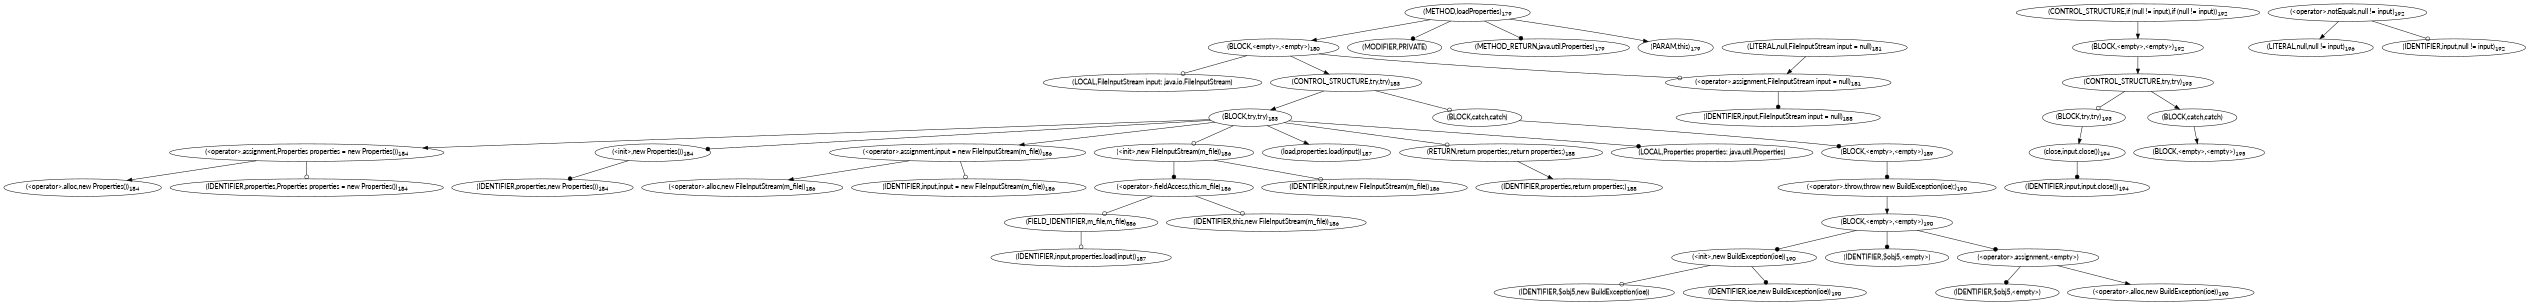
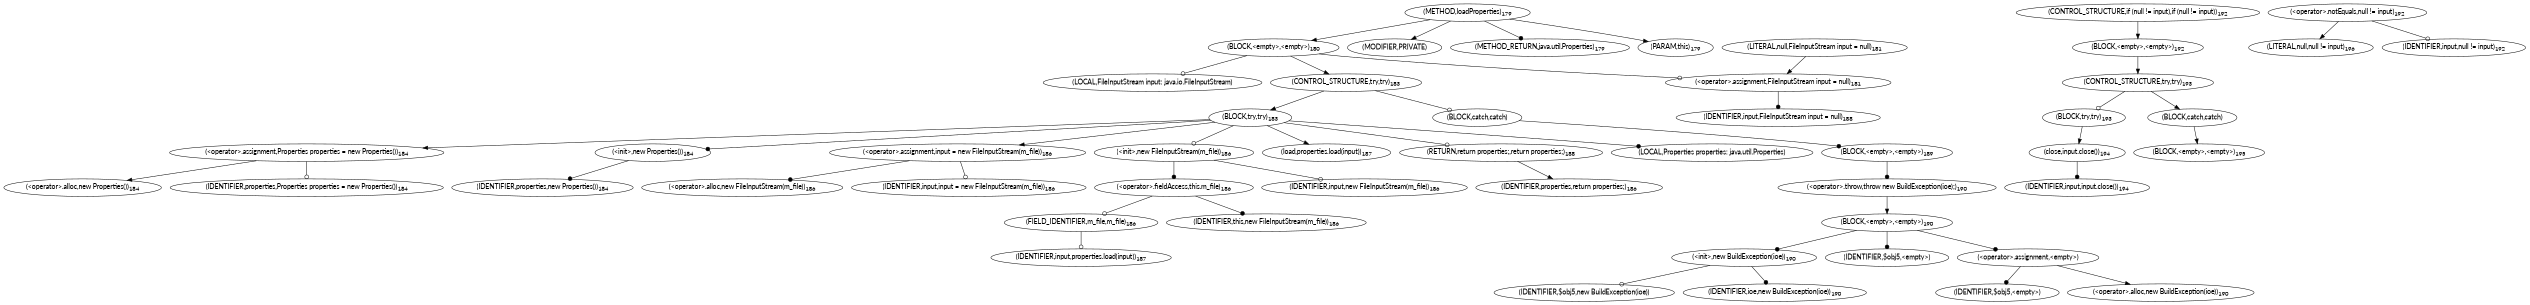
(1433, 29) -> (1433, 29)
(851, 170) -> (851, 170)
(1632, 187) -> (1632, 187)
(1218, 204) -> (1218, 204)
(1131, 222) -> (1131, 222)
